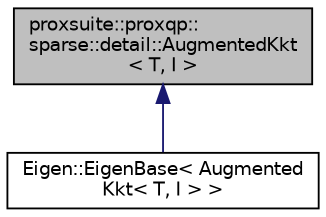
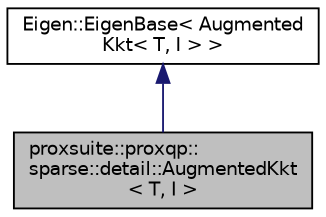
(163, 128) -> (163, 108)
